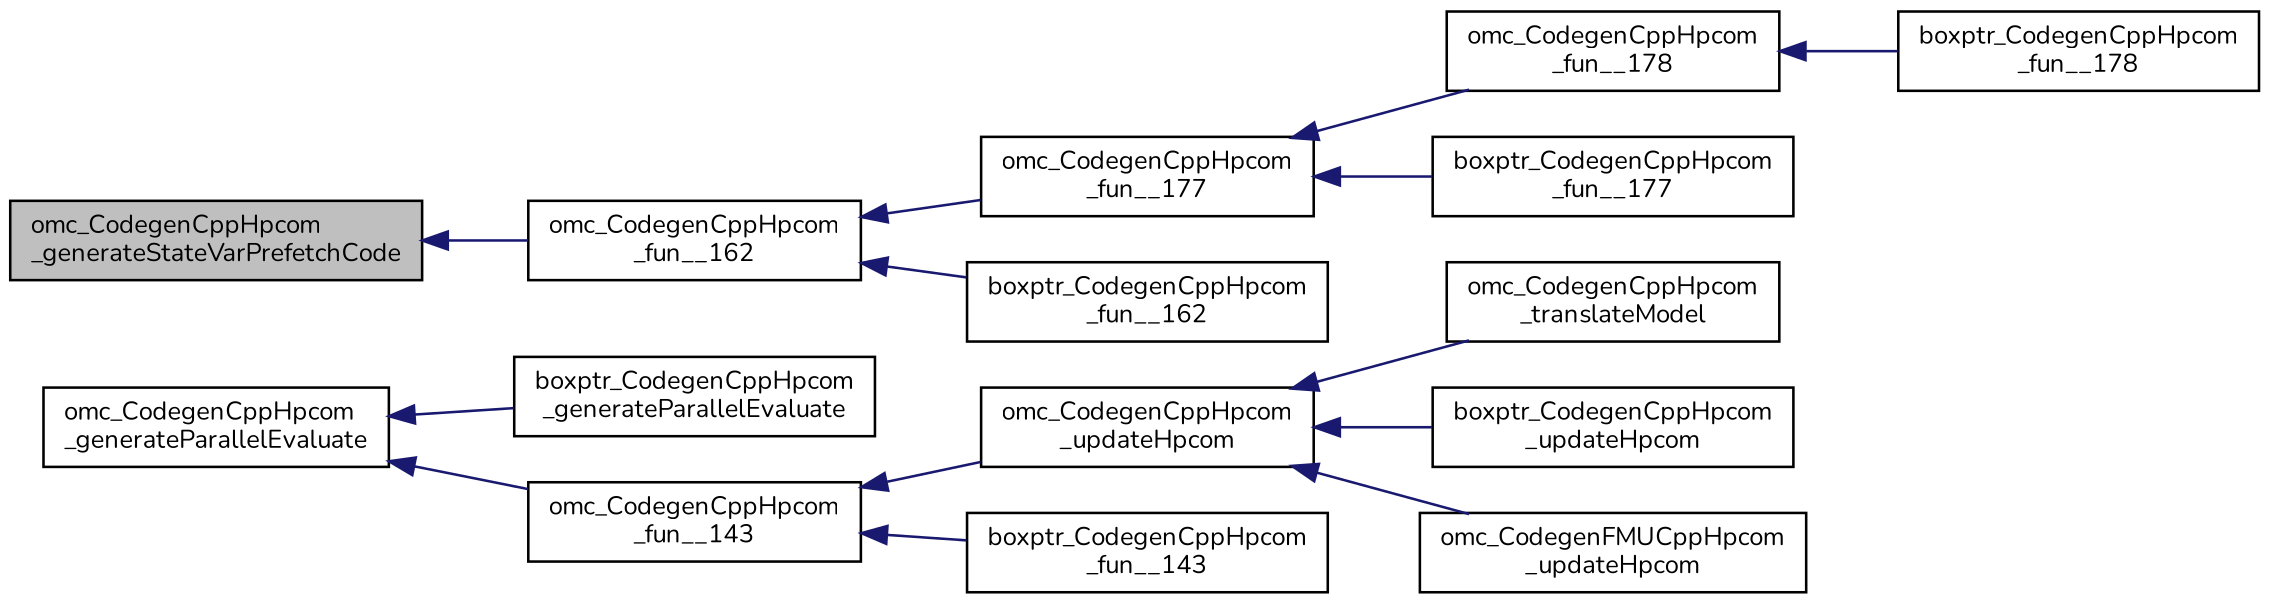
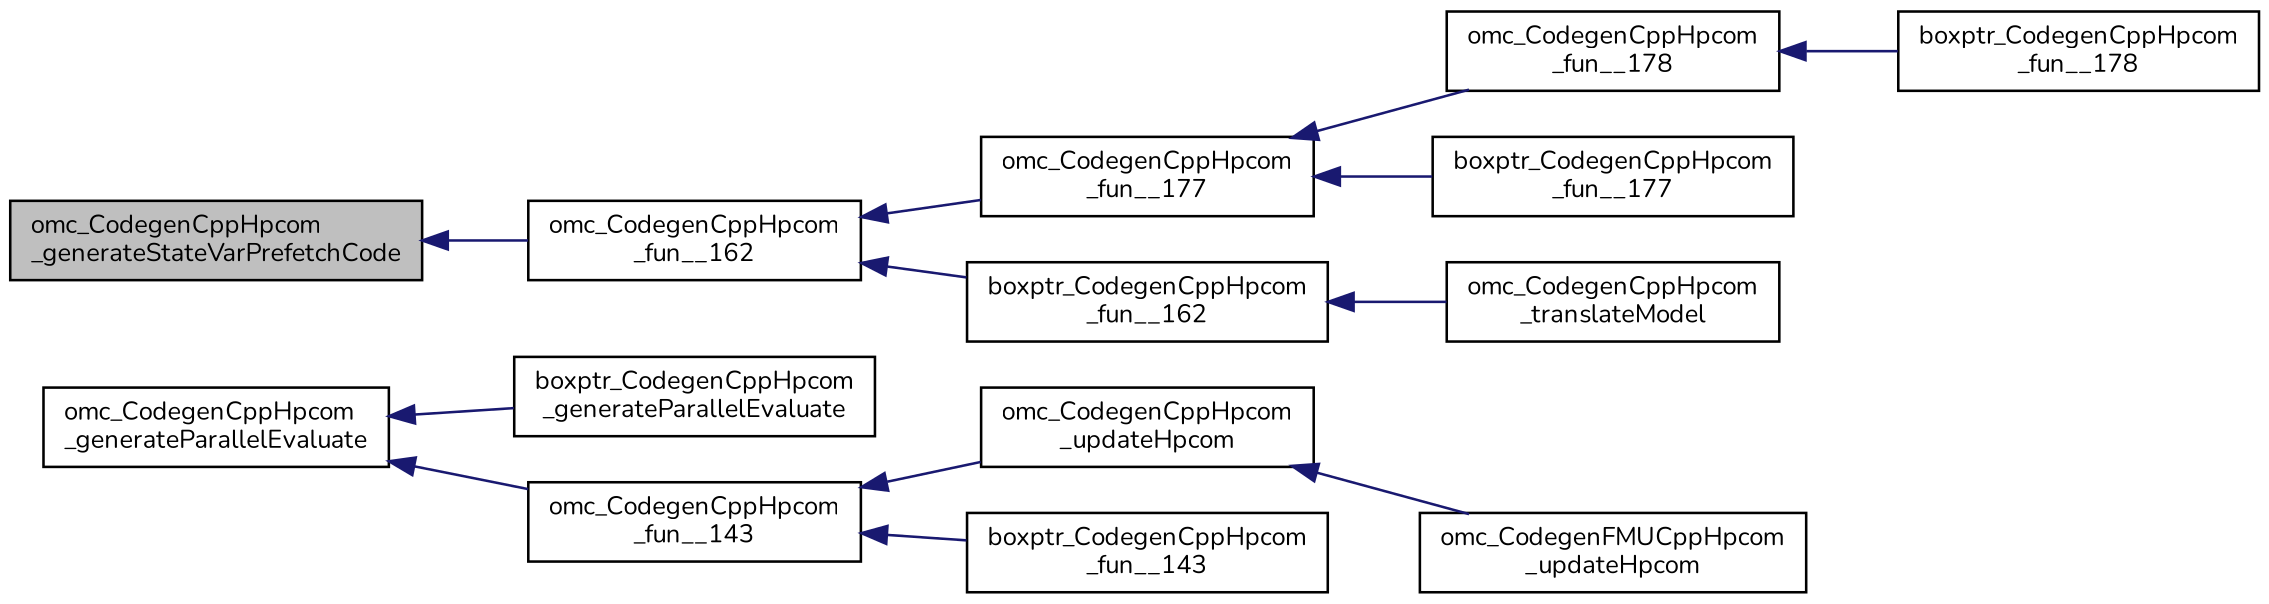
(1393, 361) -> (1400, 302)
(1613, 427) -> none
